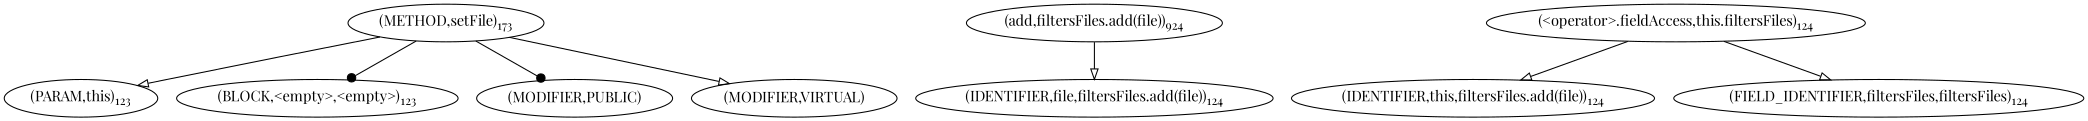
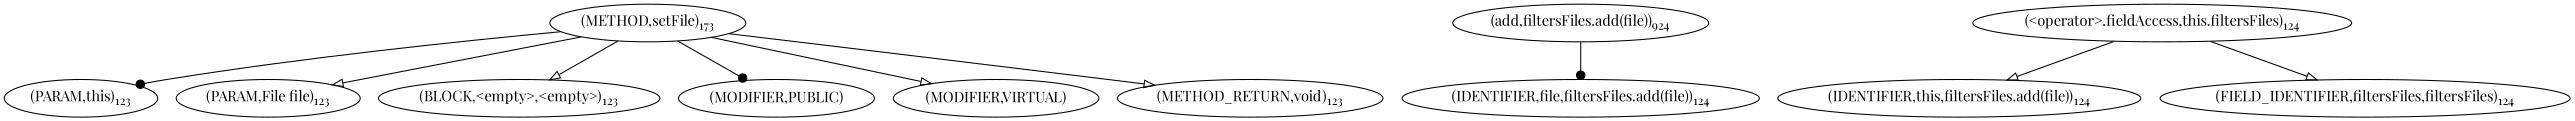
(1094, 56) -> (1581, 57)
(386, 58) -> (589, 58)
(264, 60) -> (352, 54)
none -> (268, 98)
none -> (1250, 98)
